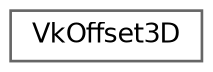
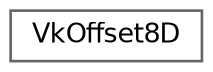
(106, 36) -> (106, 36)
